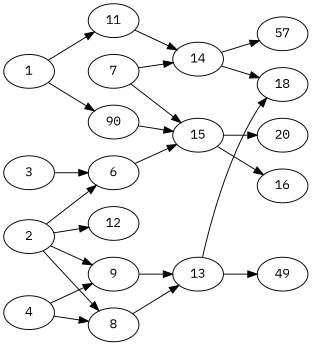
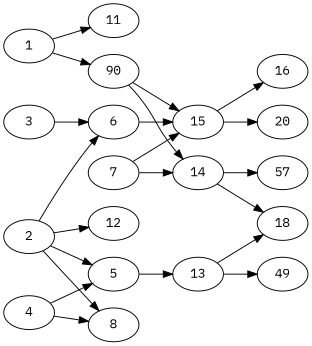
(152, 38) -> (152, 116)
(114, 274) -> (114, 274)
(152, 302) -> none
